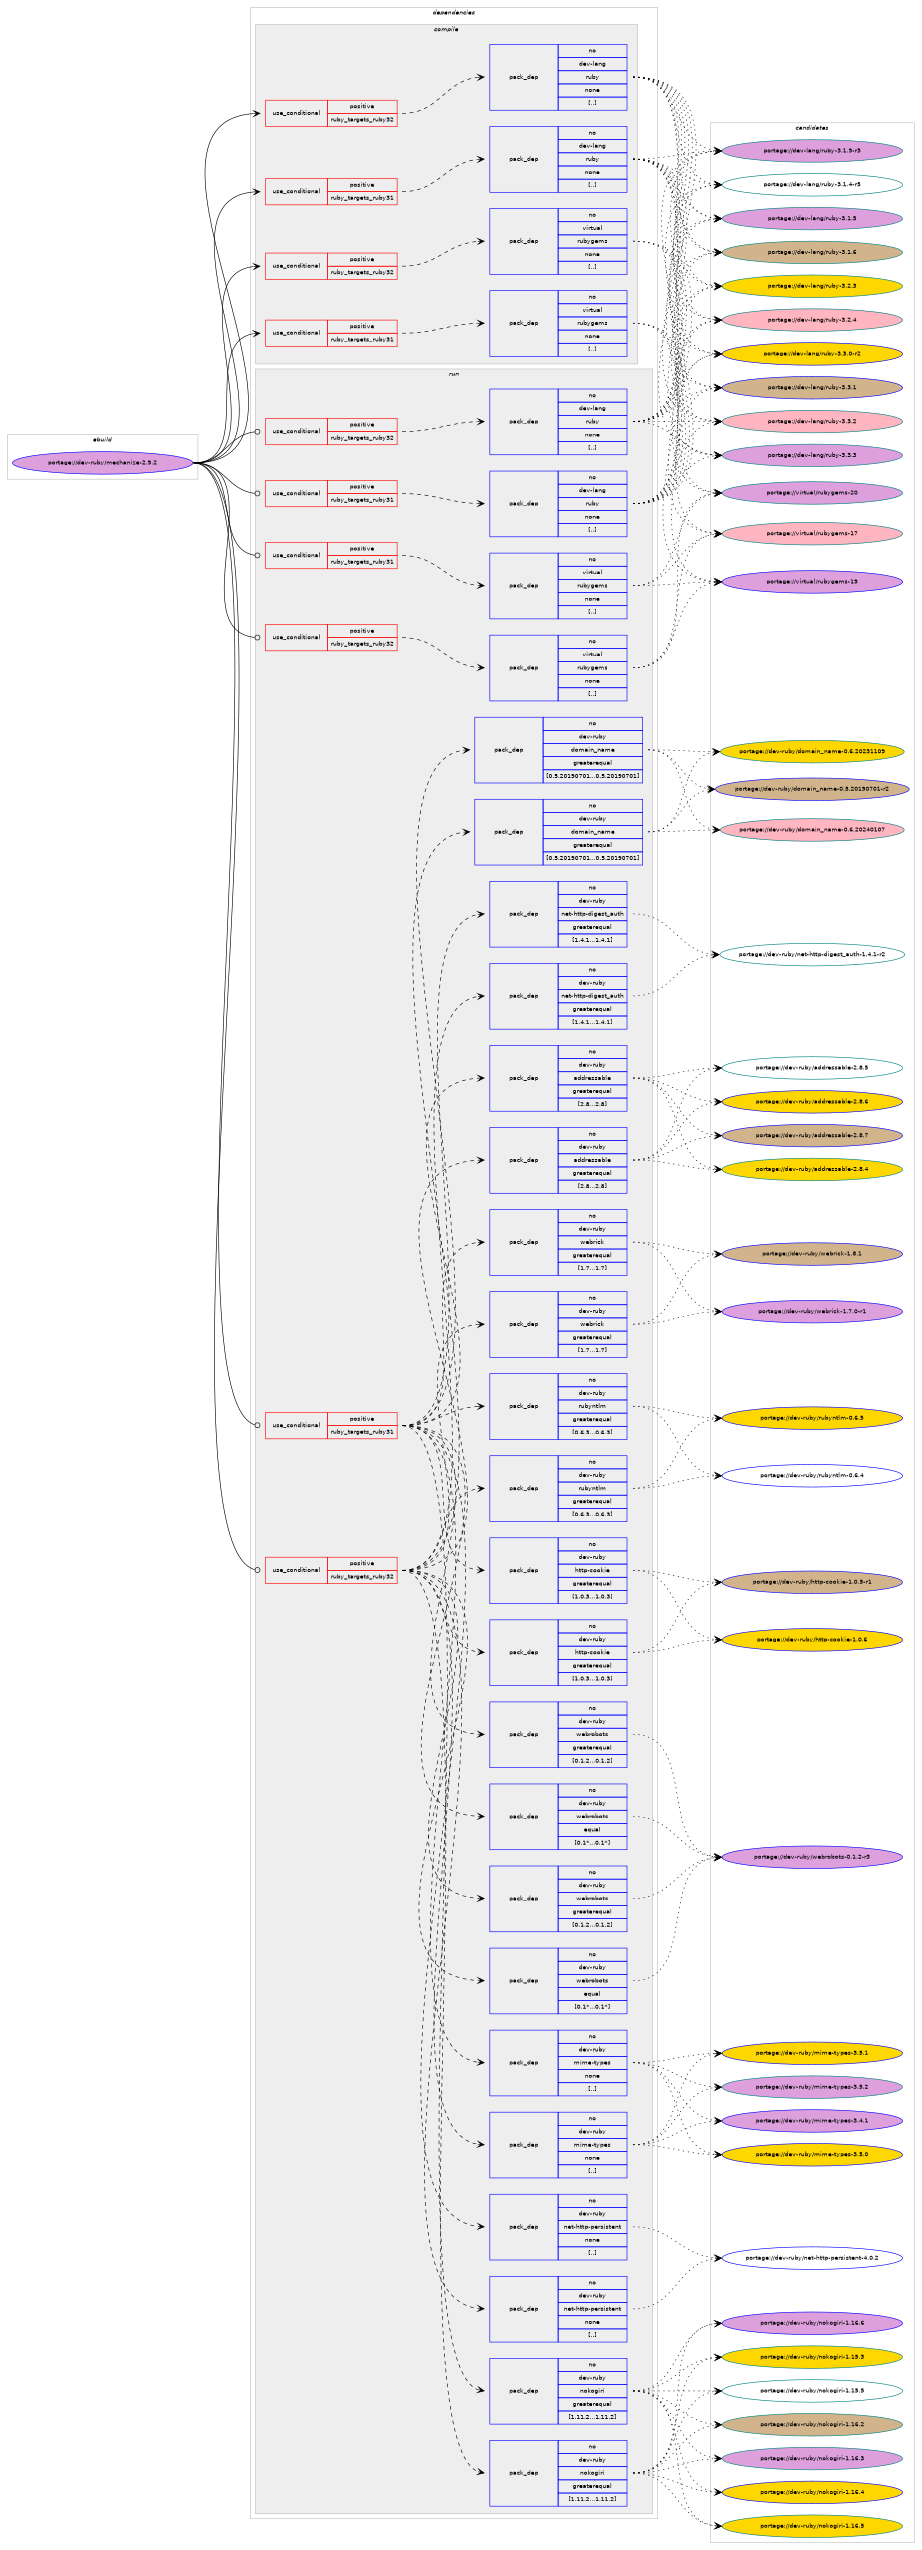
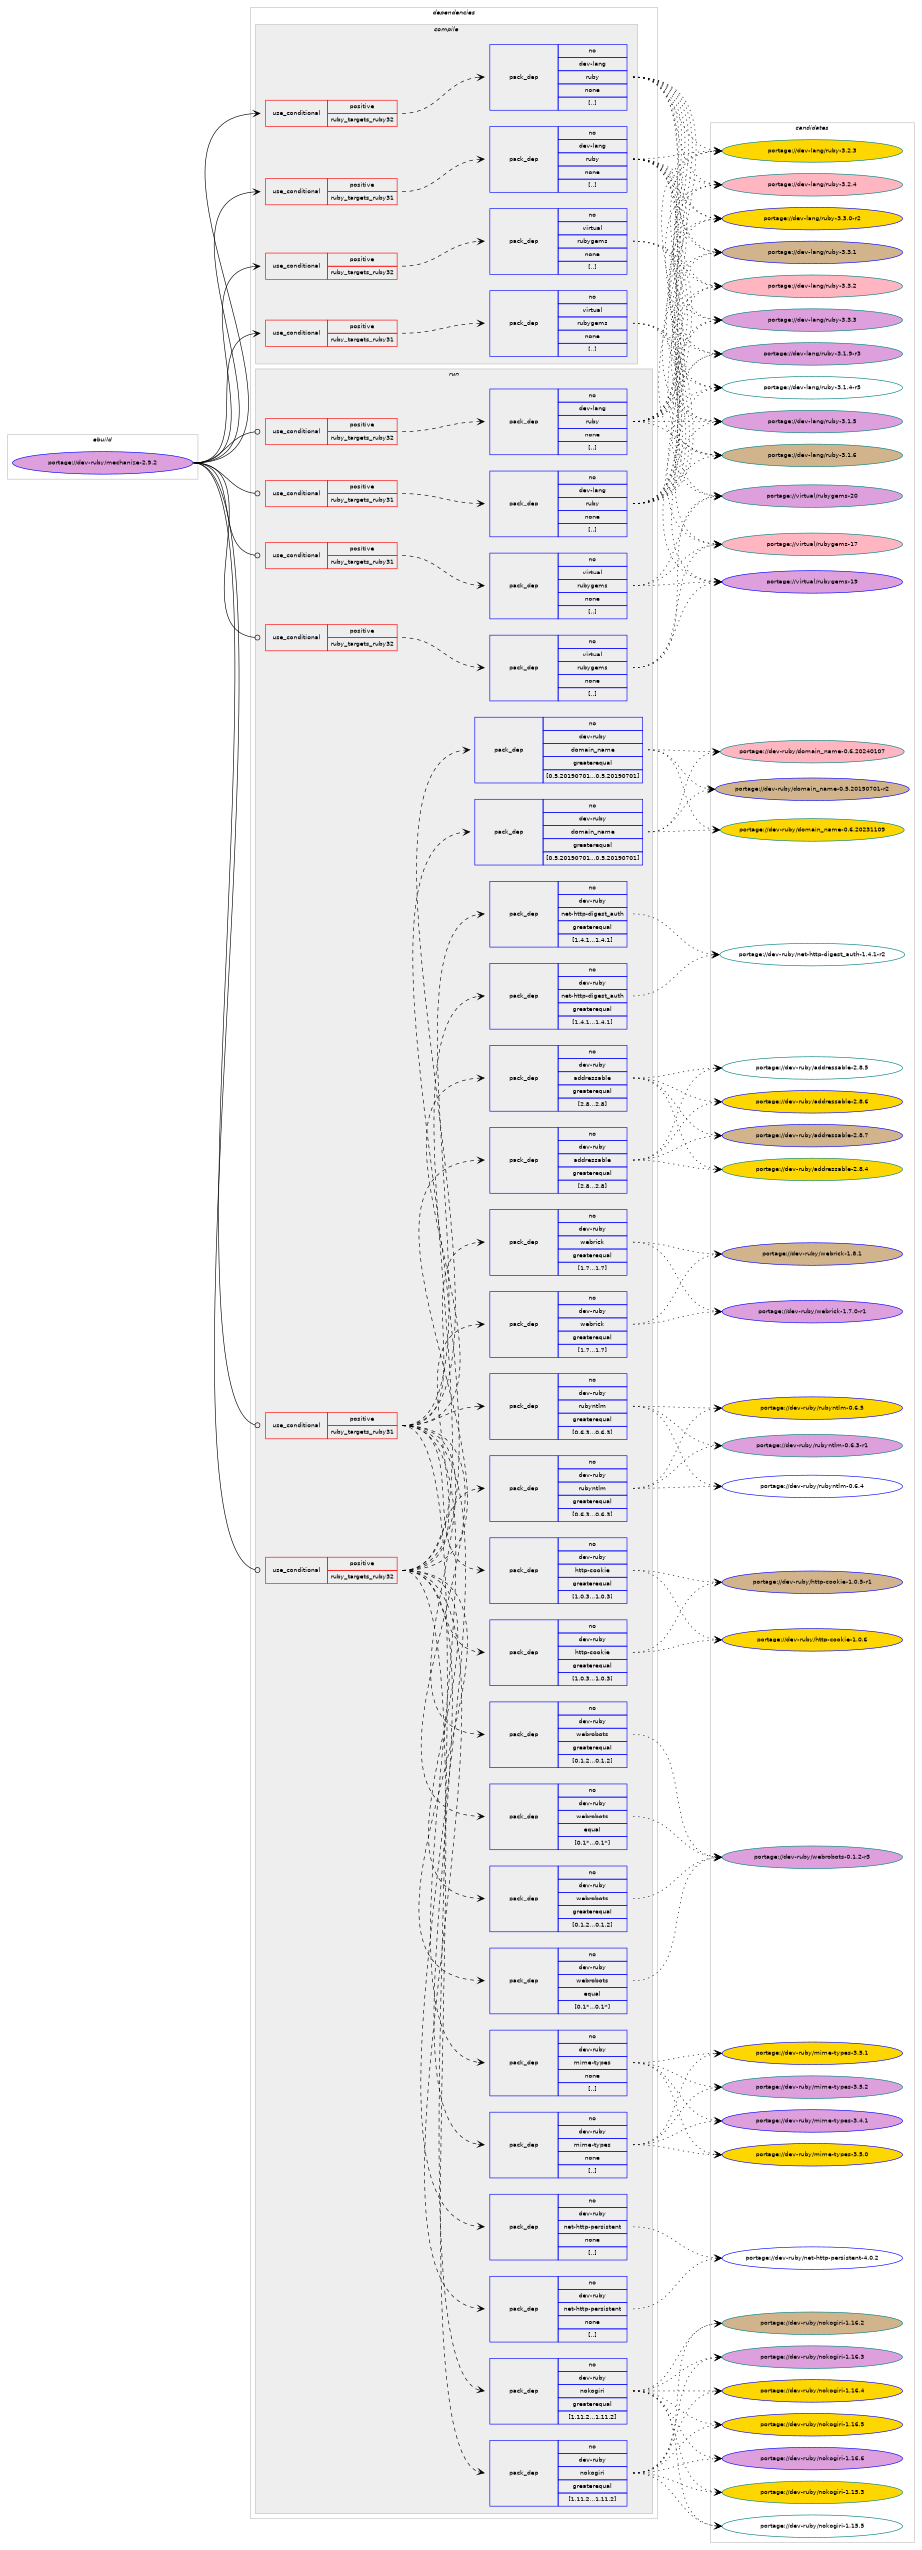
none -> (812, 1446)
(812, 1857) -> (812, 1857)
(812, 2526) -> (812, 2425)
